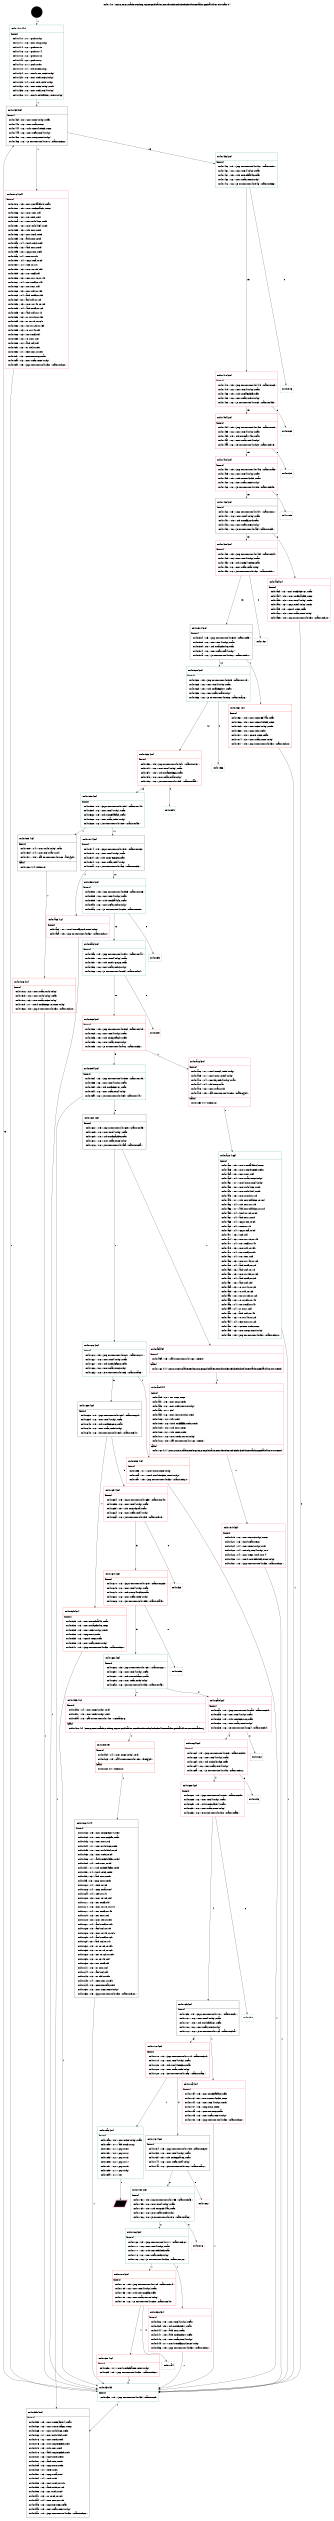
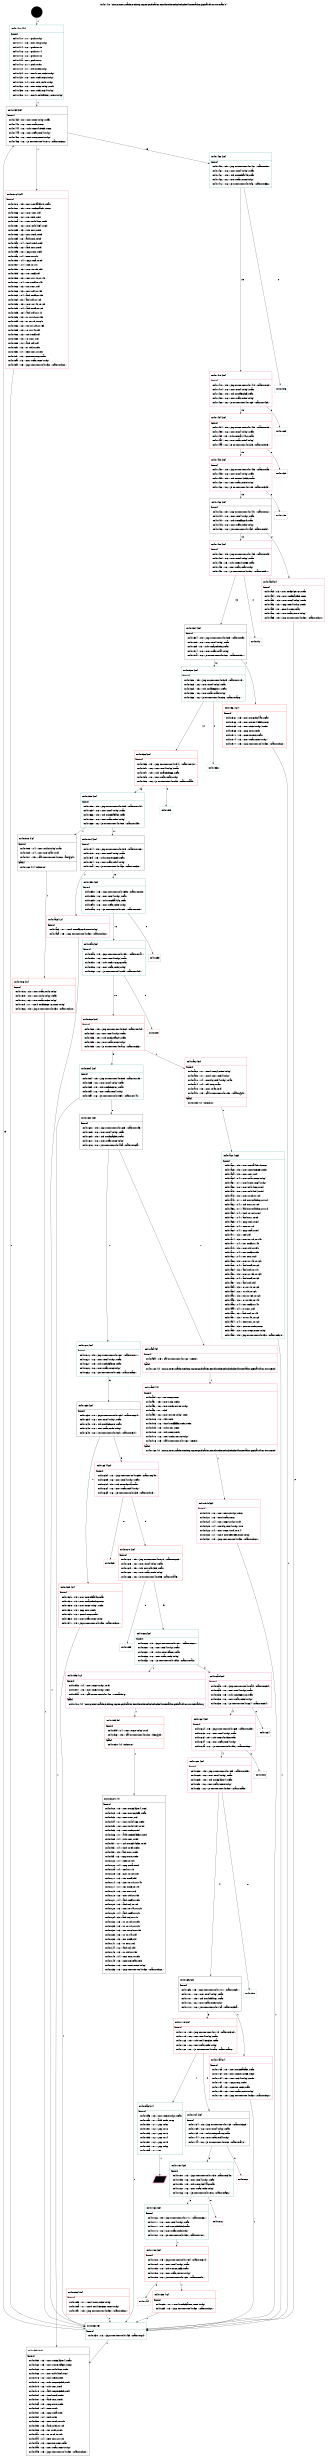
(146, 1416) -> none
(180, 2330) -> none
